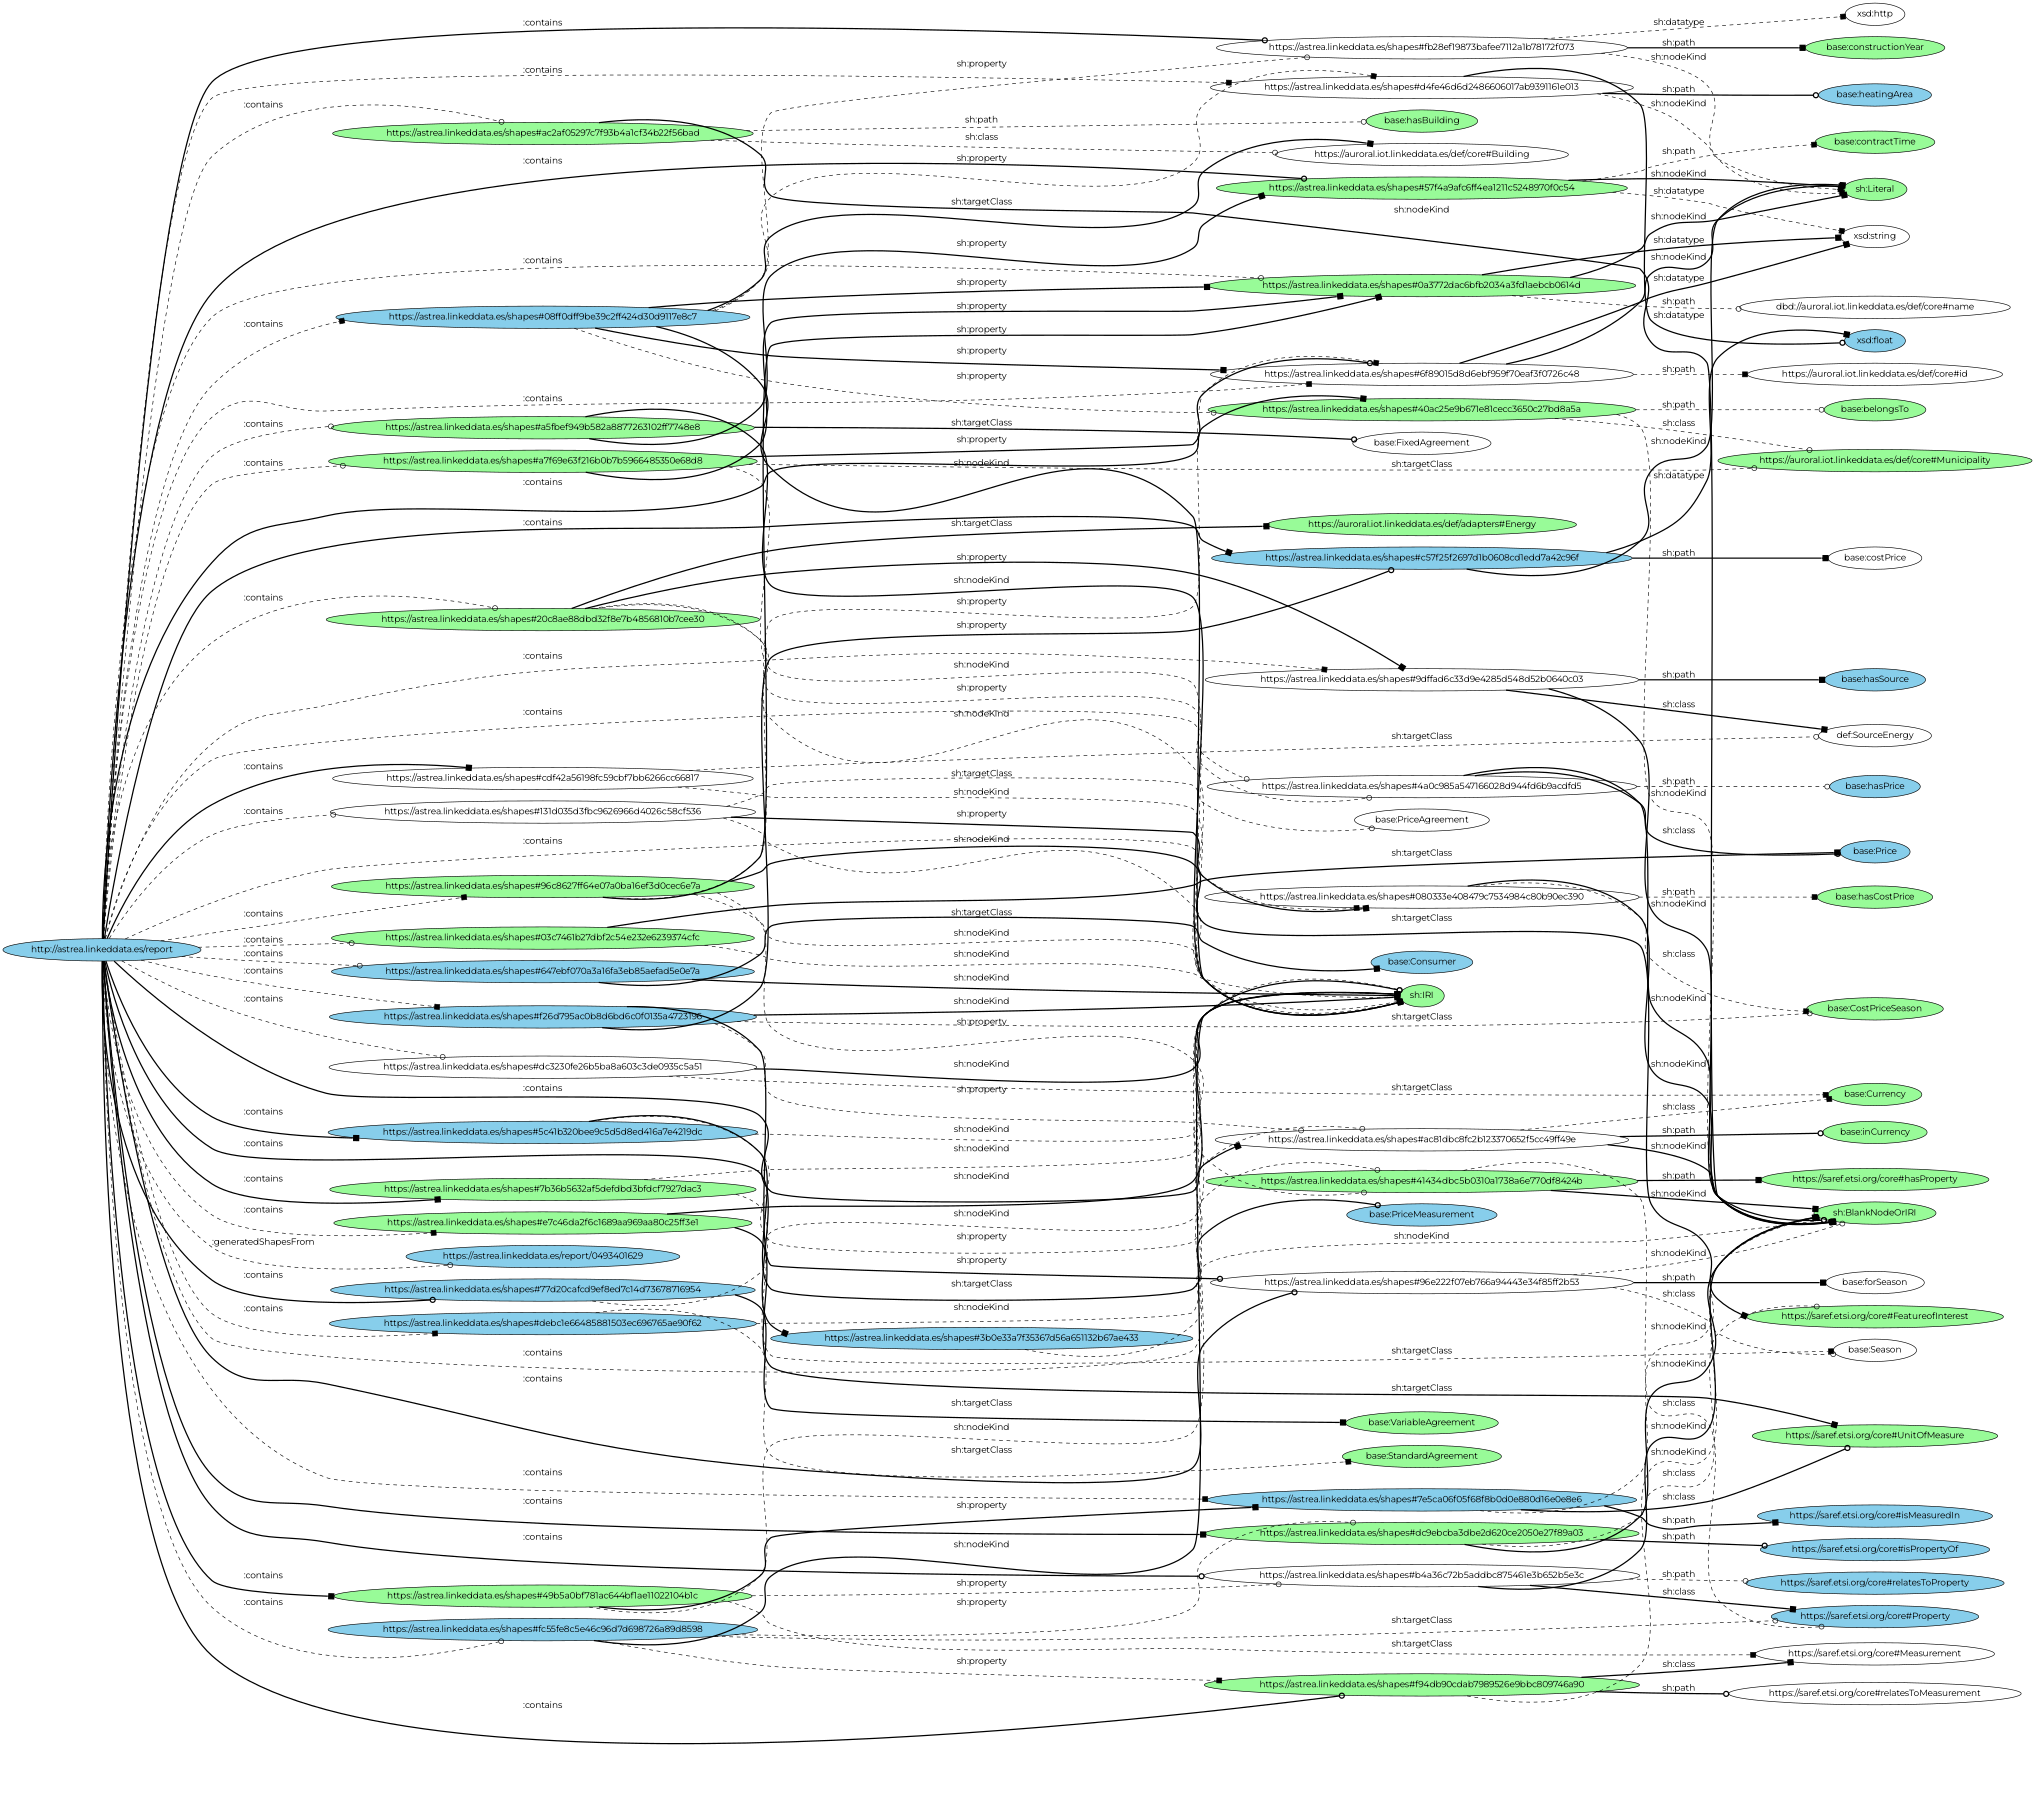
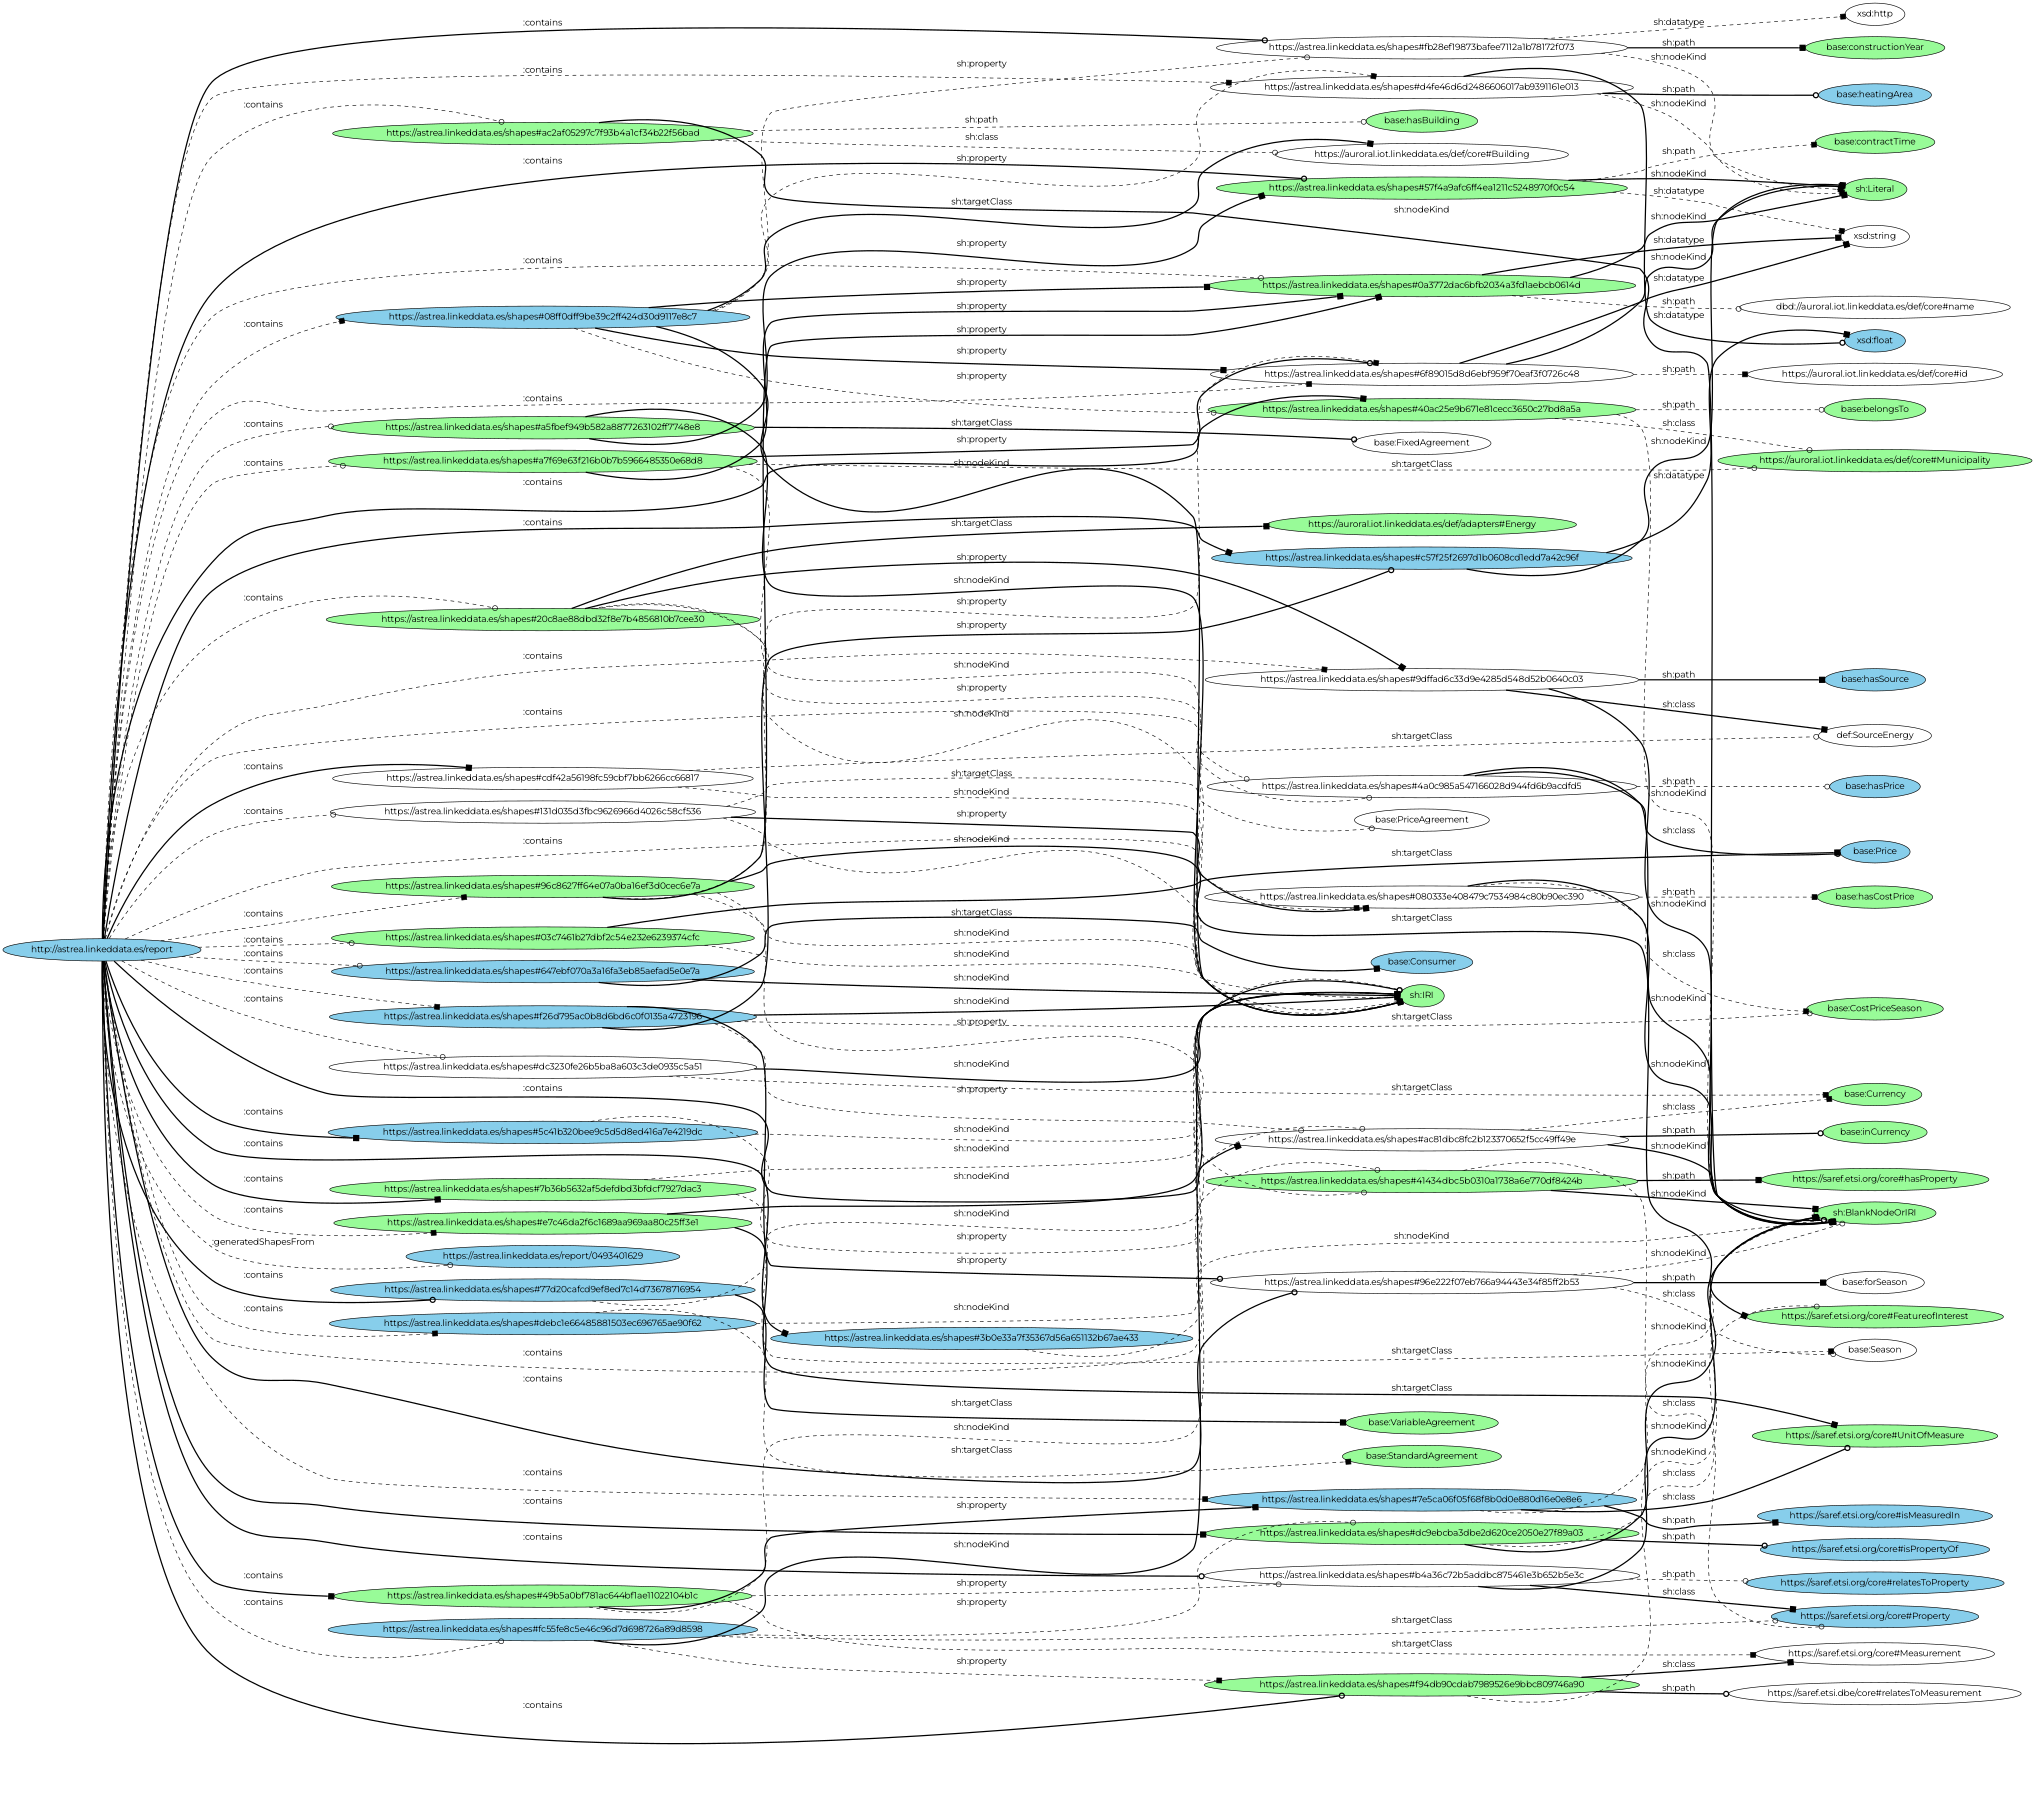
(1875, 558) -> none
(1422, 1215) -> none
(1875, 1694) -> (1875, 1694)
